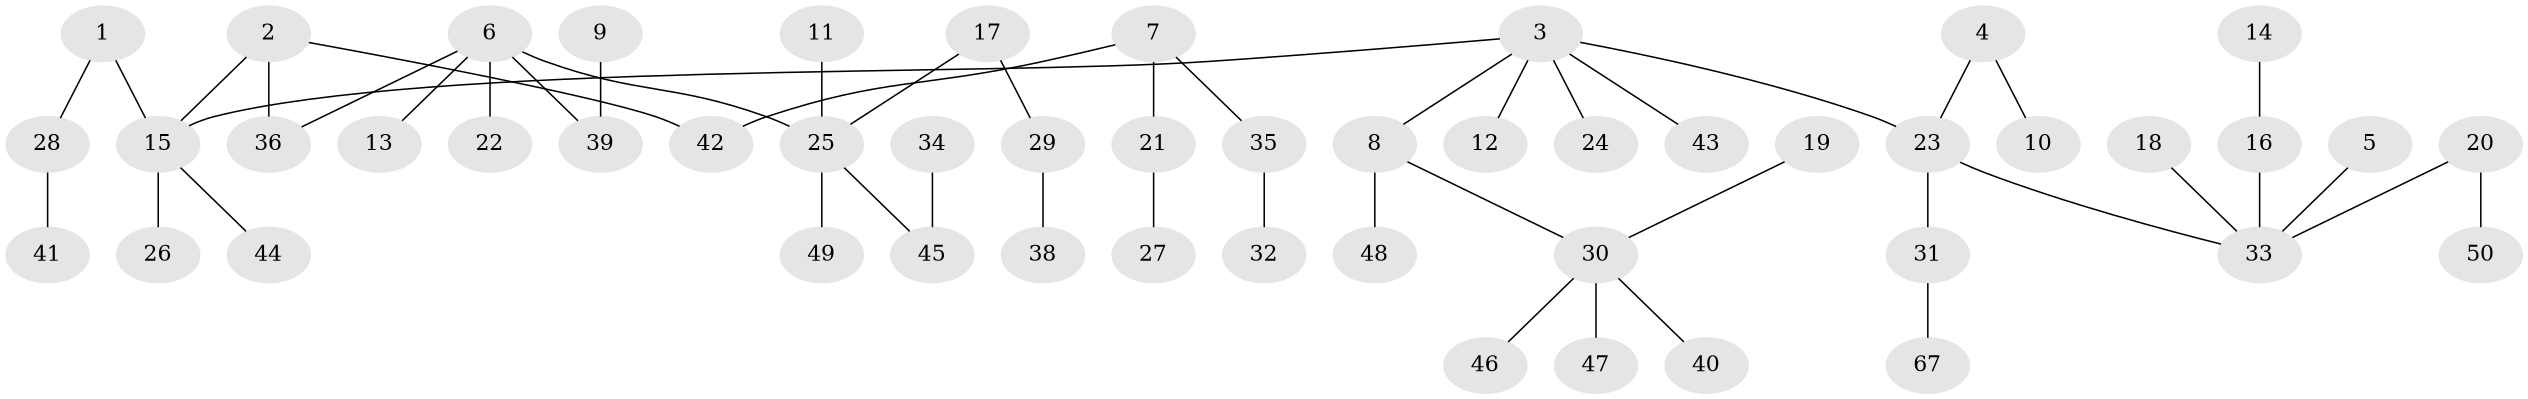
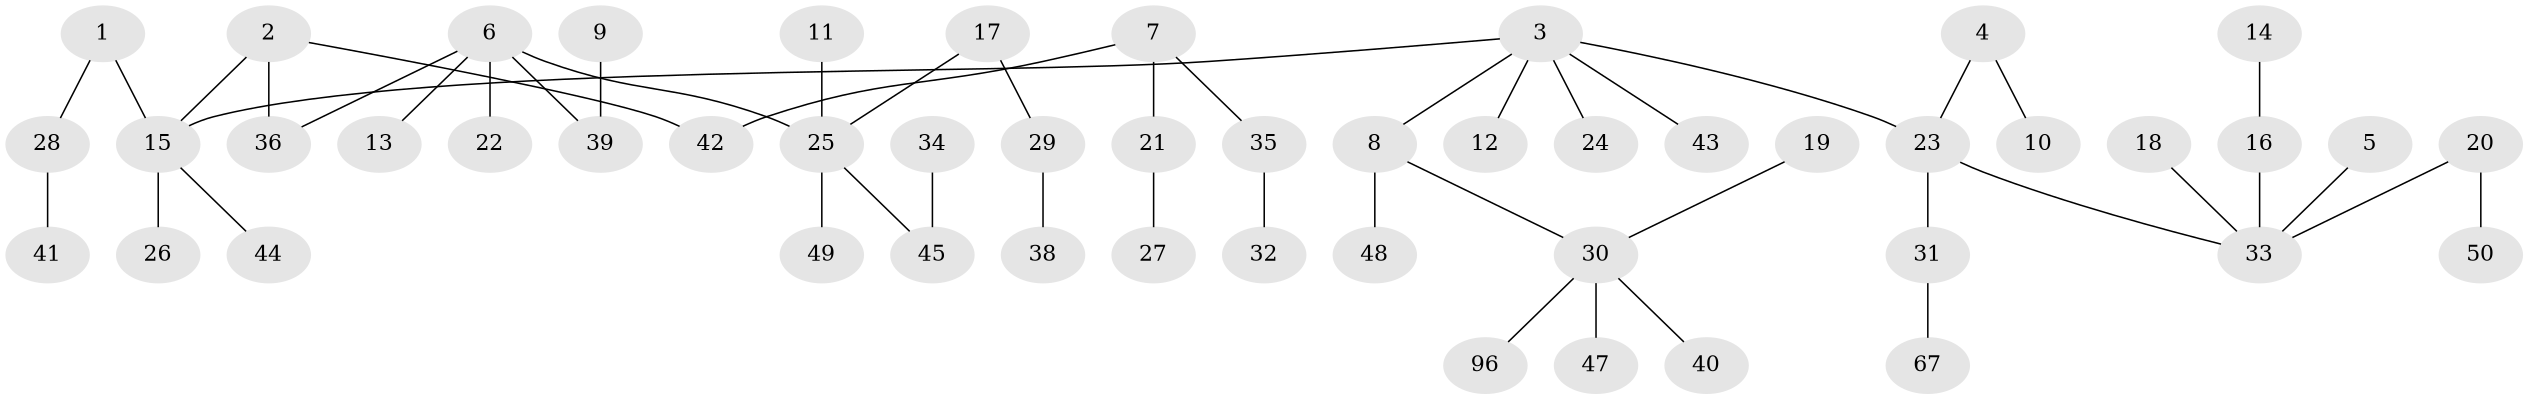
(1485, 366) -> (1485, 366)
